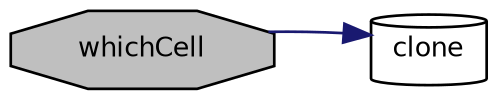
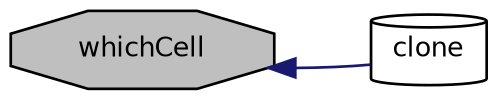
(306, 32) -> (333, 67)
